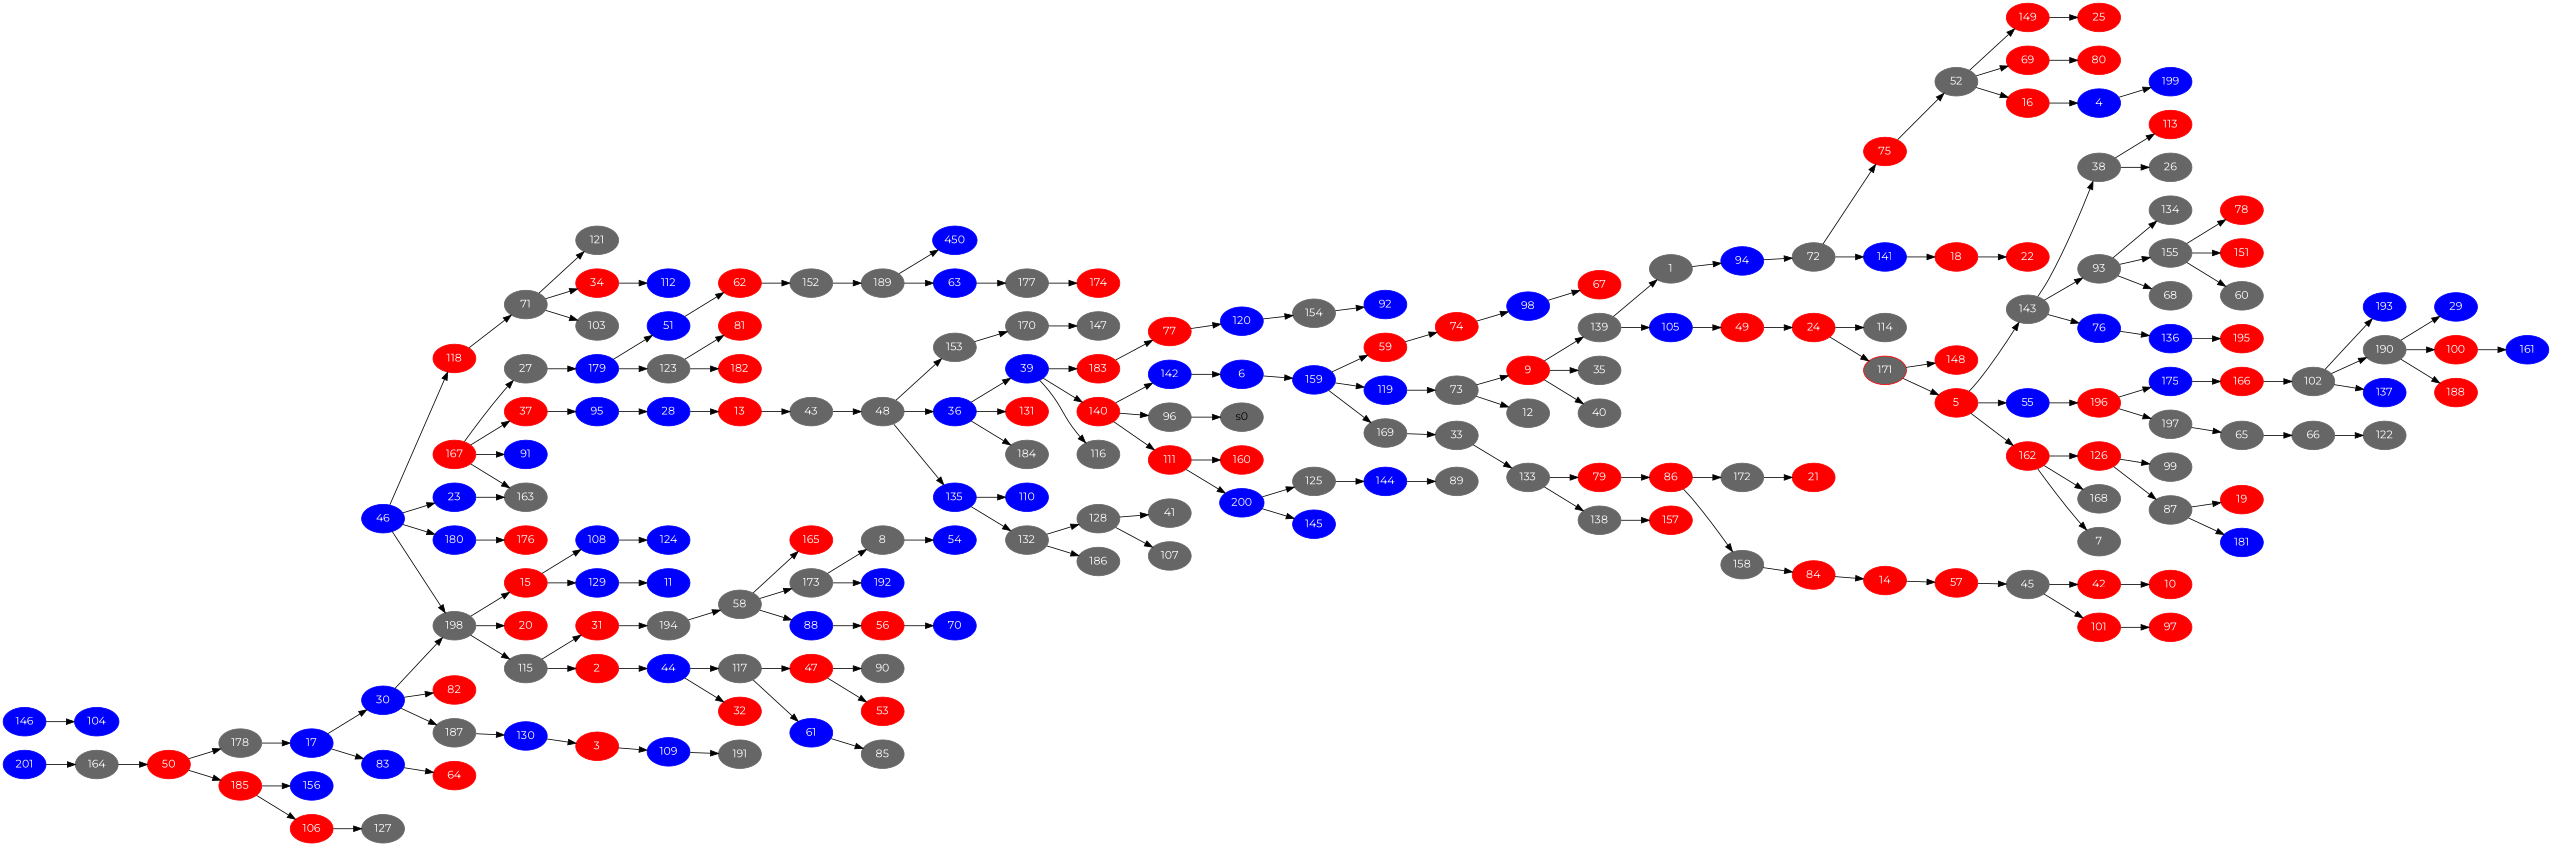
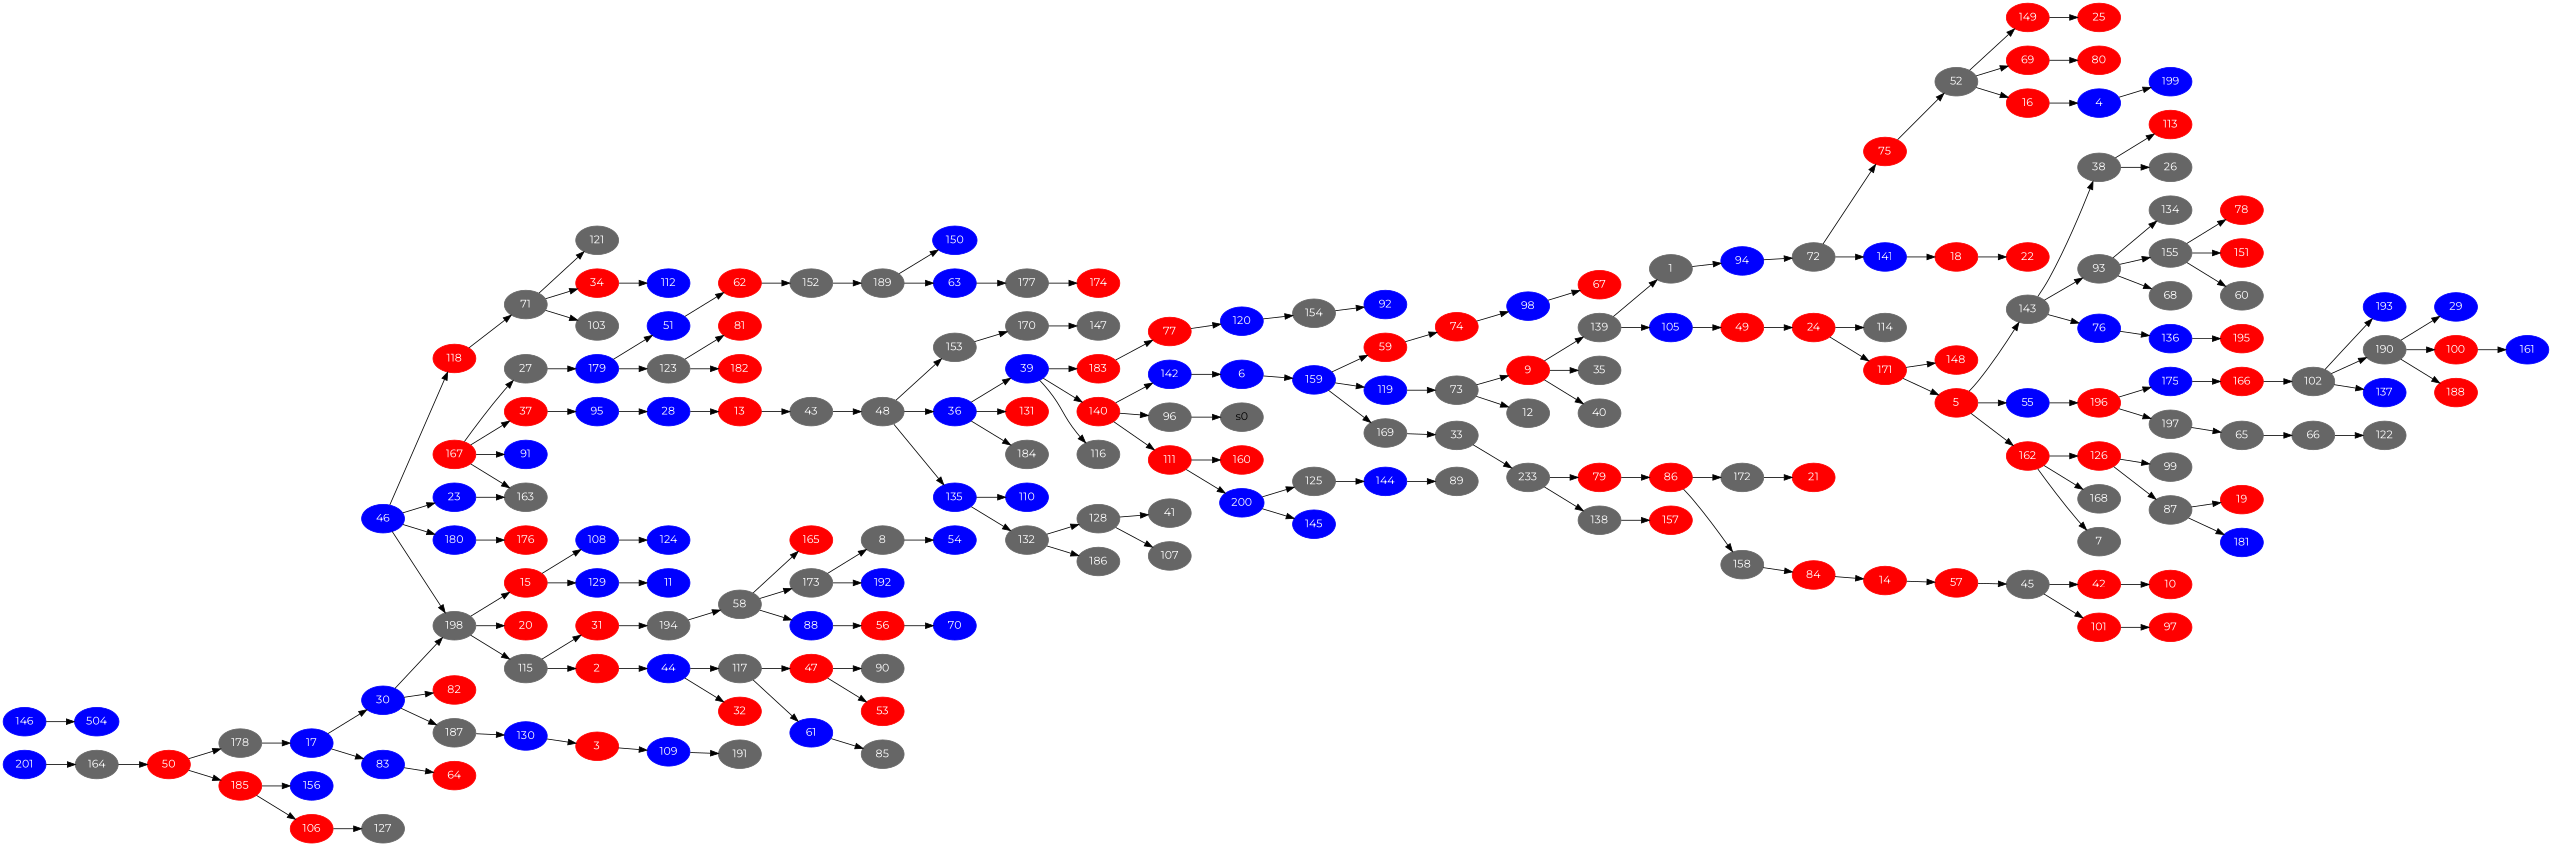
(955, 240) -> (955, 240)
(1885, 370) -> (1885, 370)
(1528, 477) -> (1528, 477)
(97, 722) -> (97, 722)
